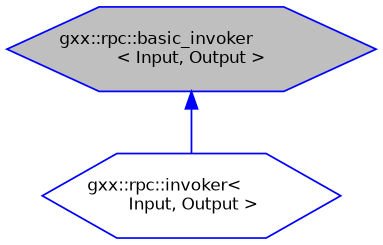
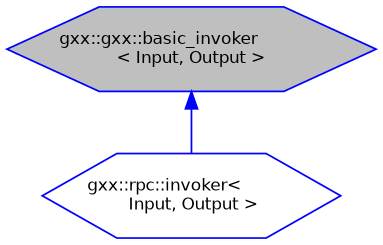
(191, 49) -> (191, 49)
